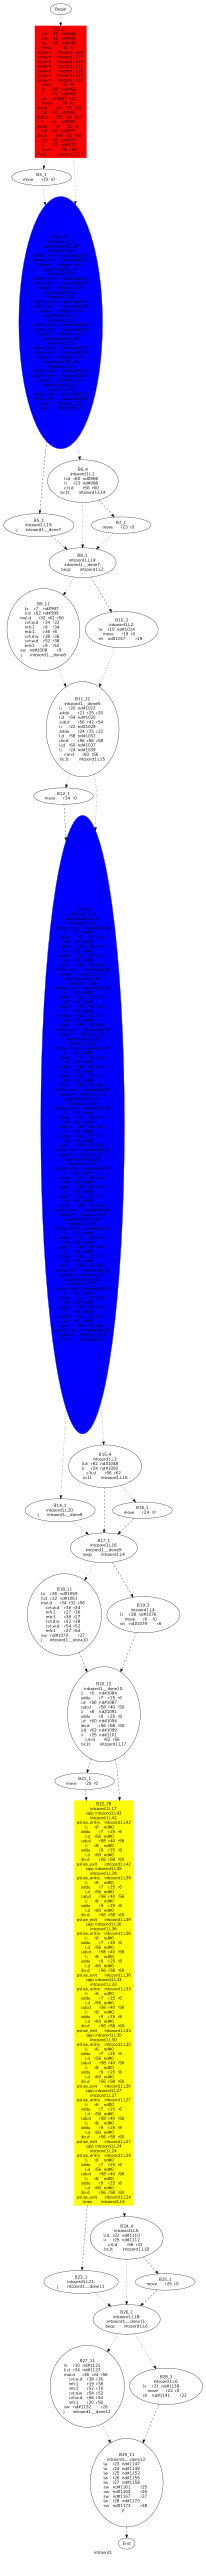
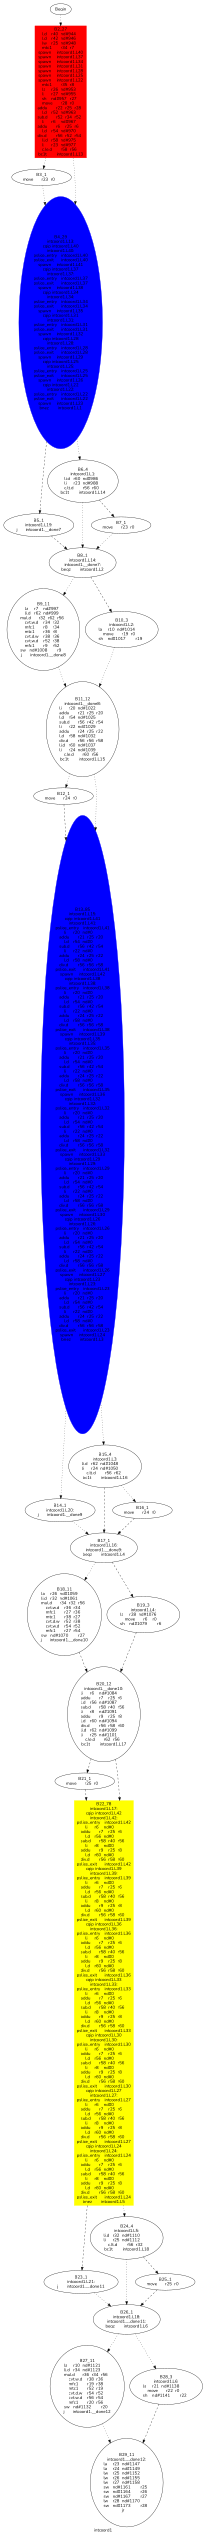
(127, 2544) -> none
